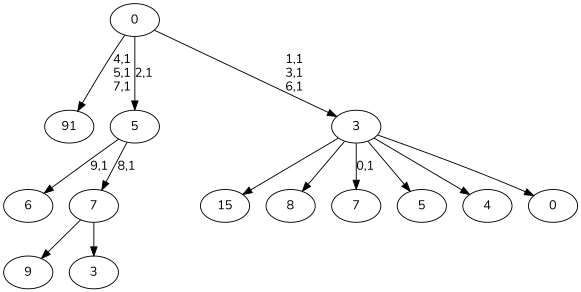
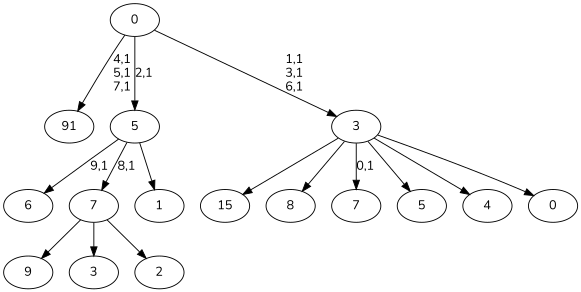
none -> (159, 206)
none -> (159, 272)
